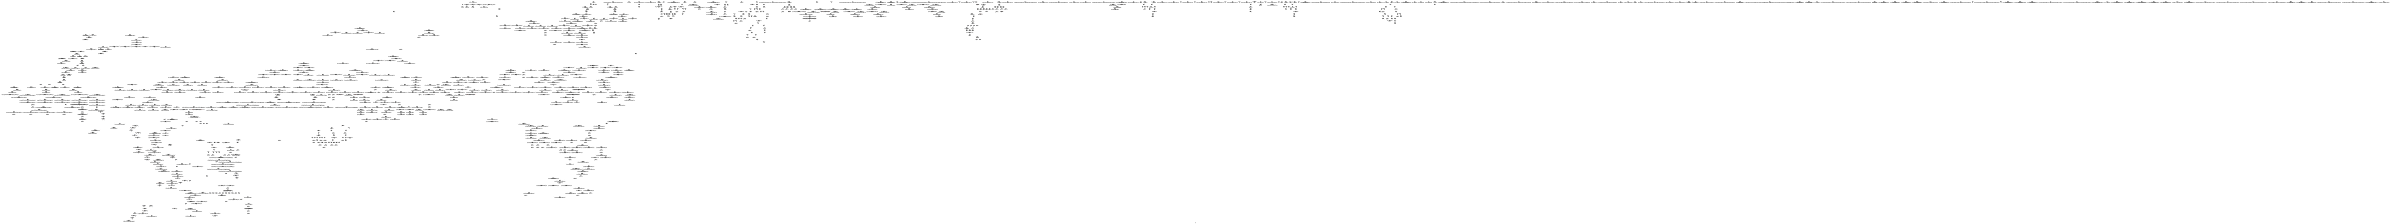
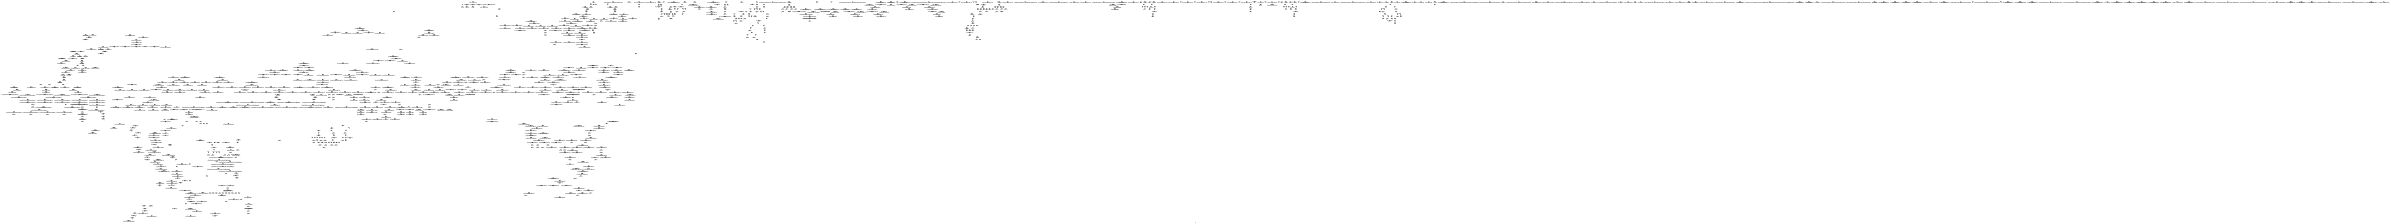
none -> (1150, 2)
